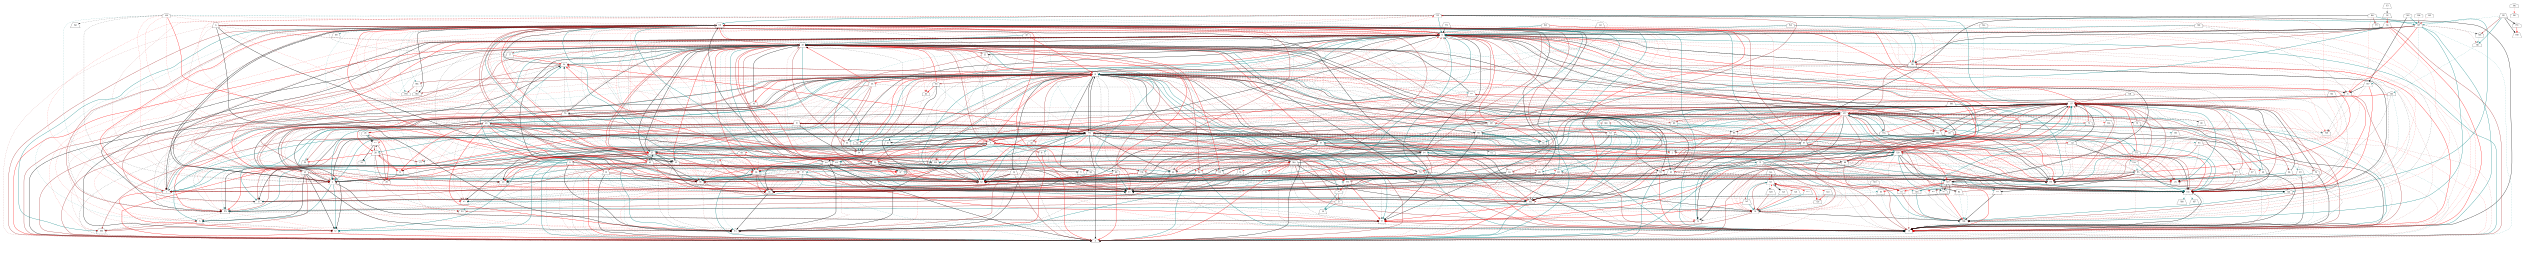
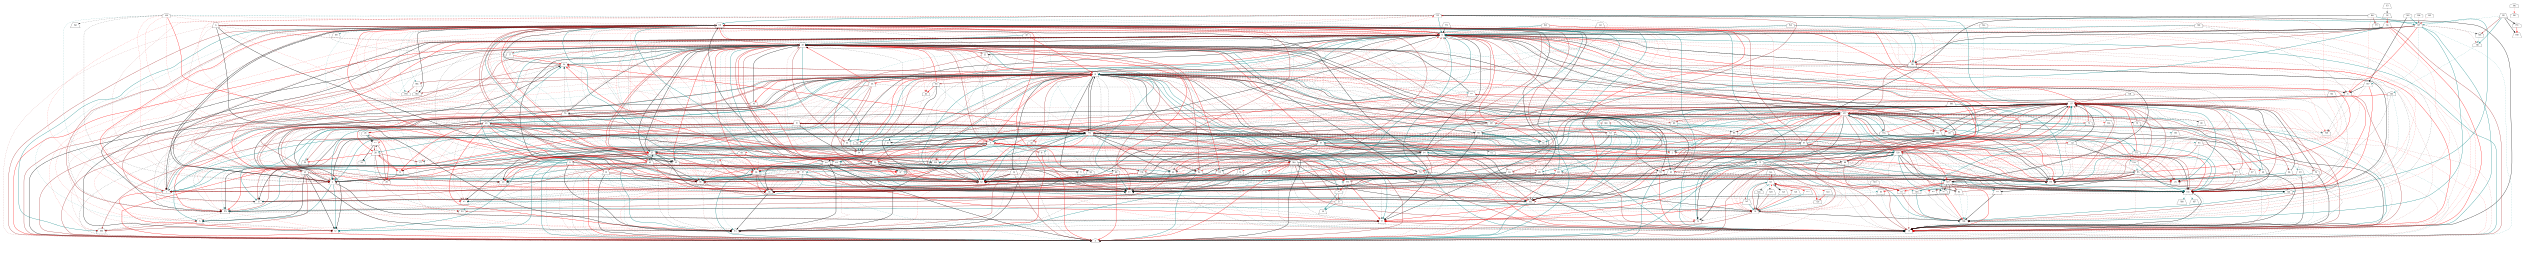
(1761, 128) -> (1761, 128)
(1040, 136) -> (1040, 136)
(1096, 173) -> (1159, 158)
none -> (1953, 186)
none -> (1759, 192)
(1543, 229) -> (1543, 229)
